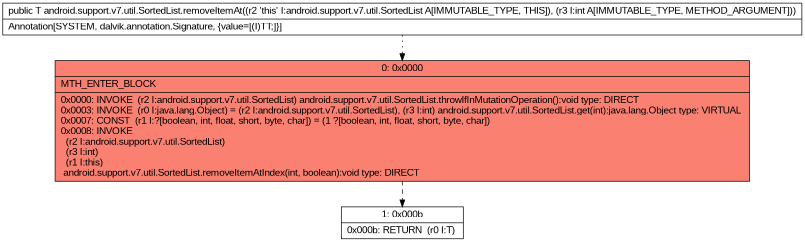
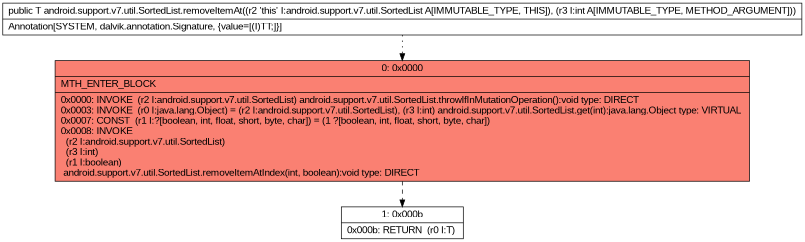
(82, 163) -> (91, 163)
